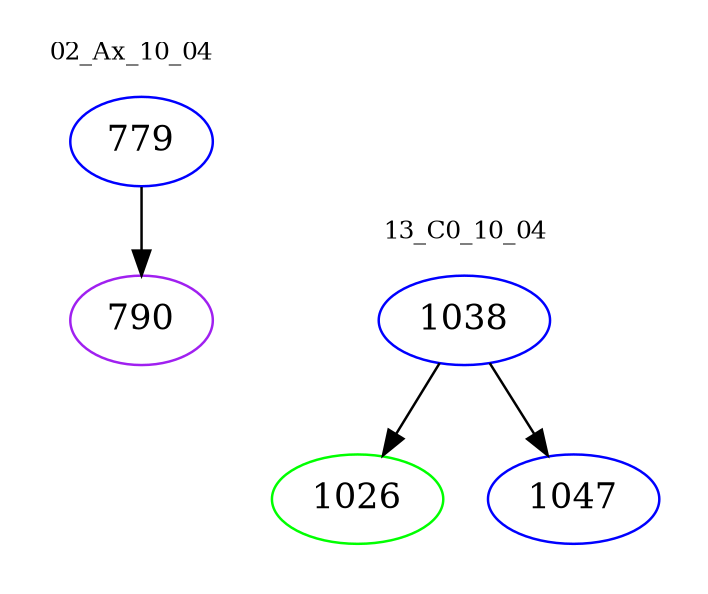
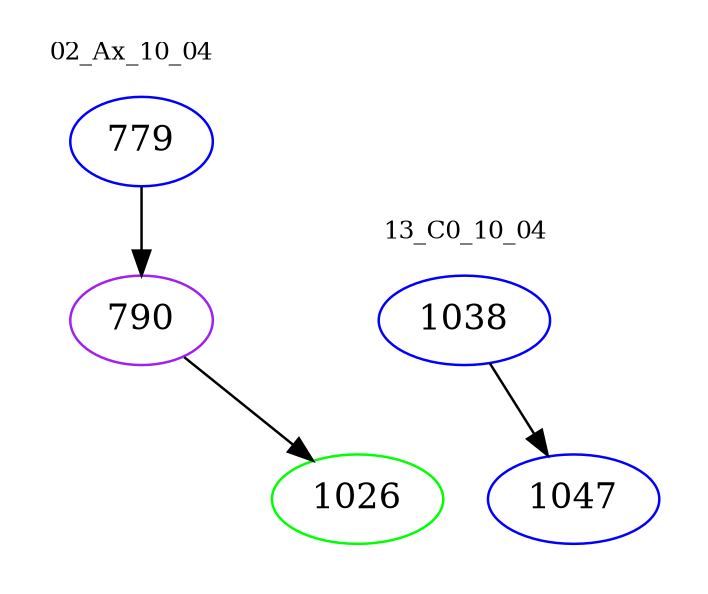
(418, 398) -> (239, 401)
